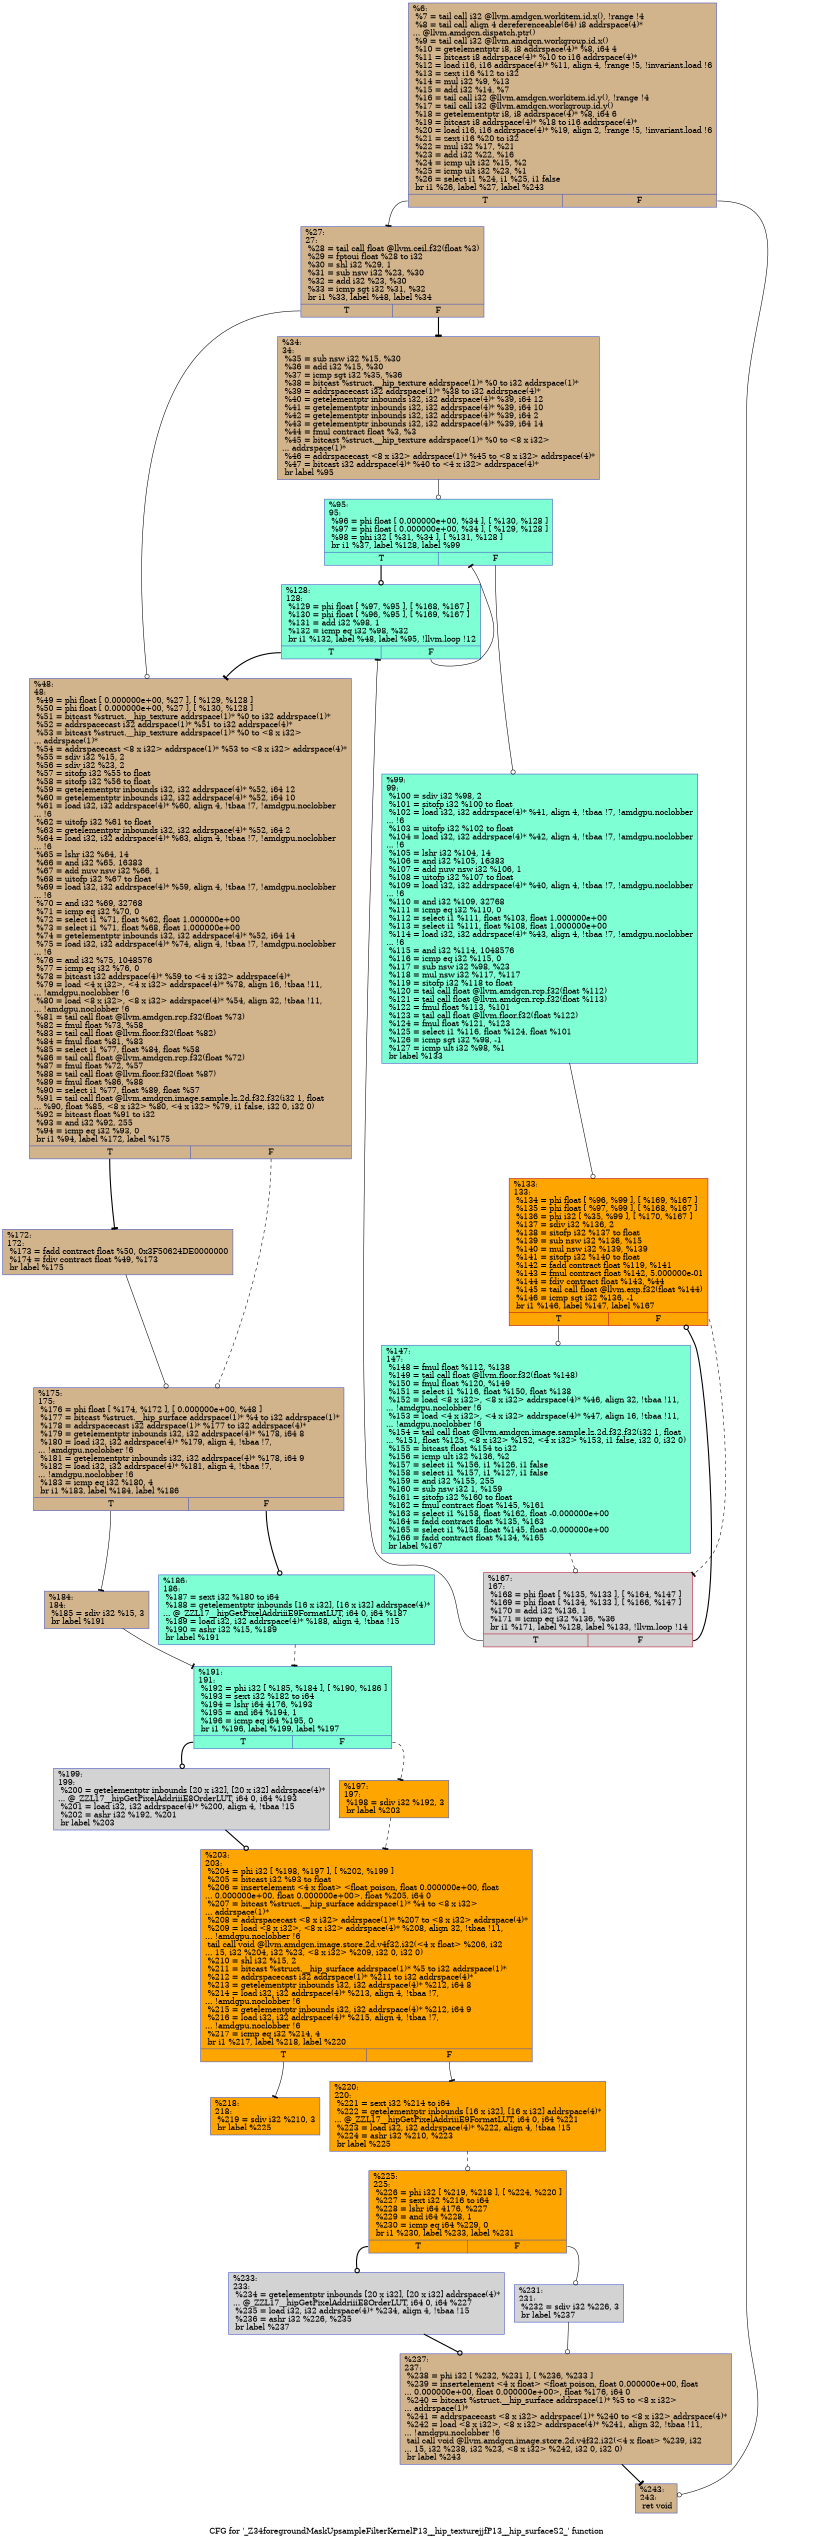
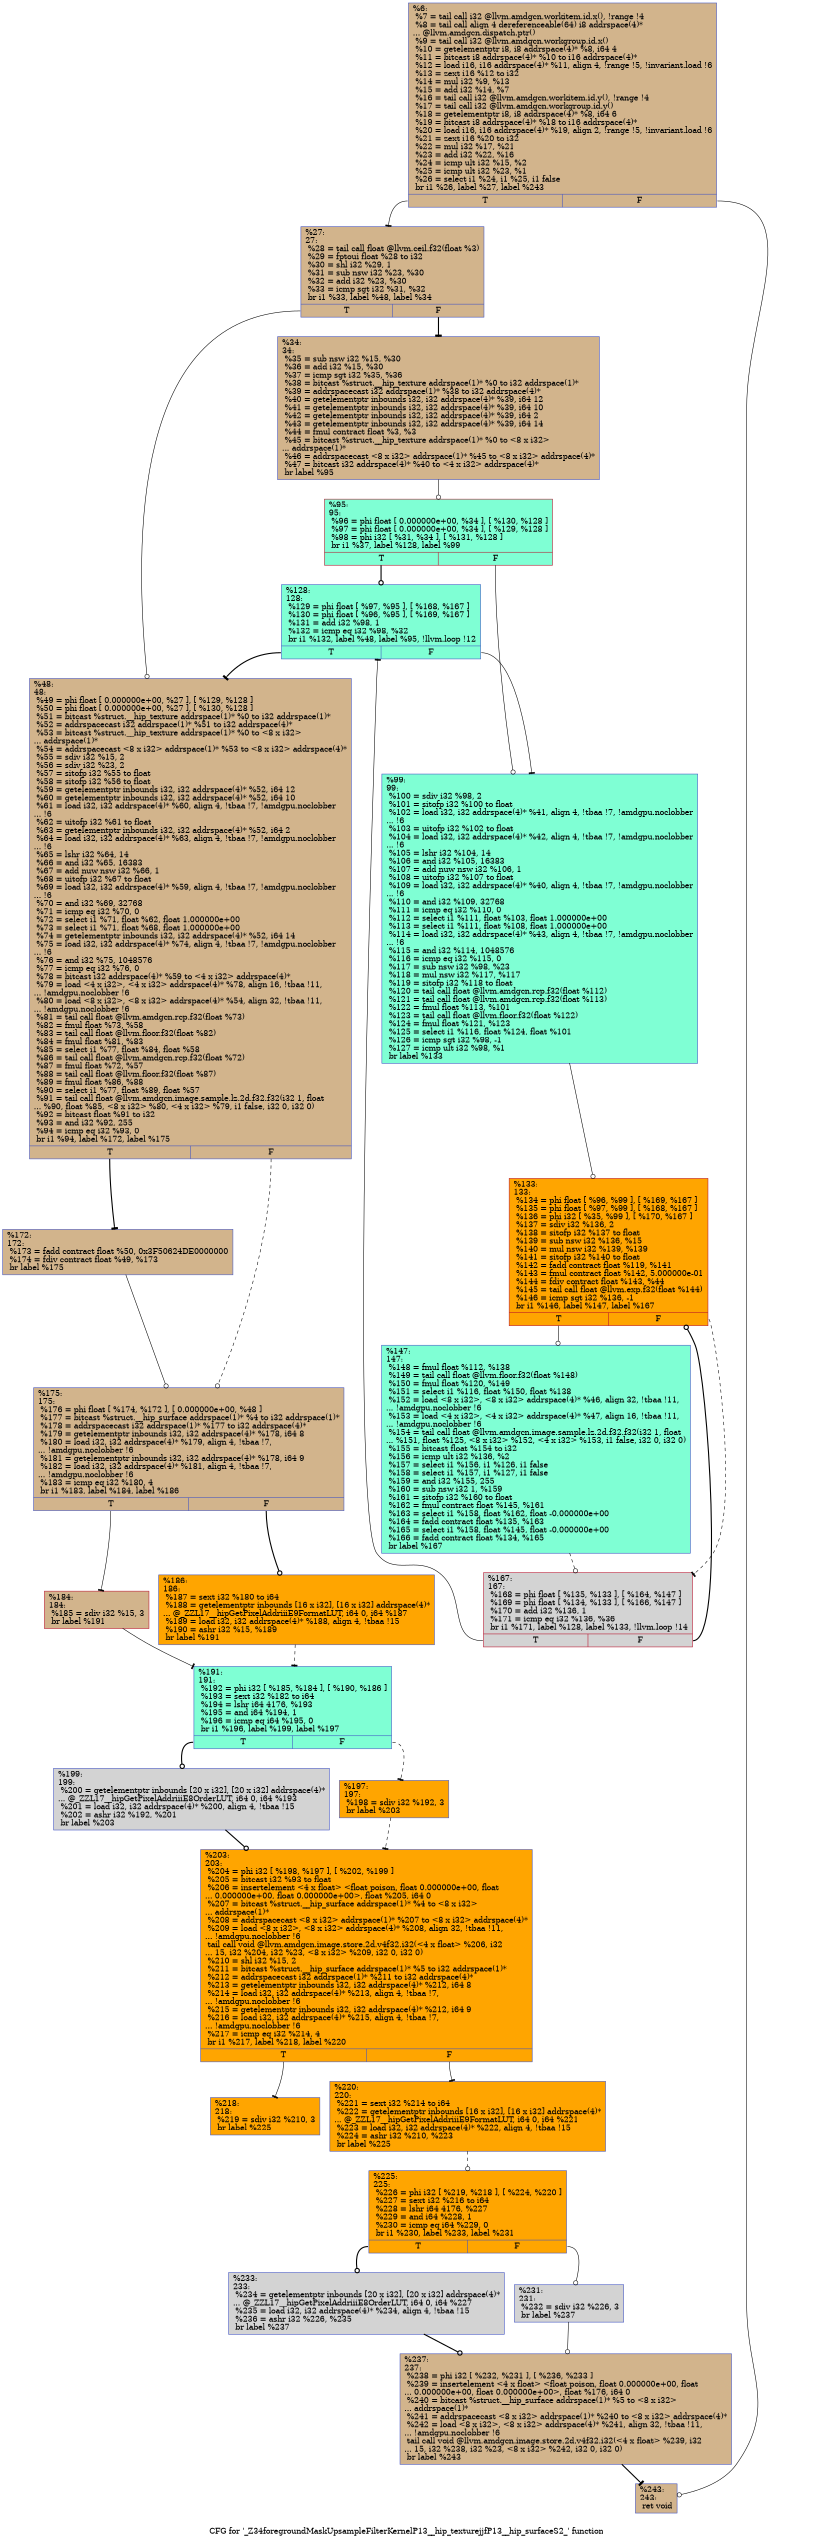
(438, 532) -> (438, 532)
(492, 640) -> (519, 705)
(97, 1610) -> (97, 1610)
(297, 1610) -> (297, 1610)
